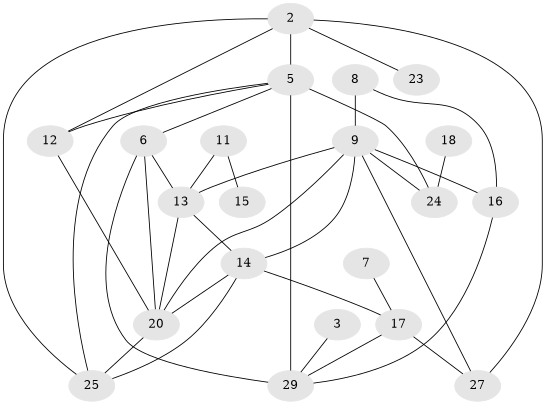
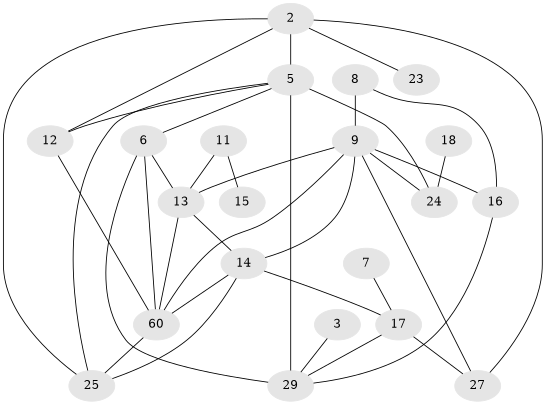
(156, 325) -> (156, 325)
